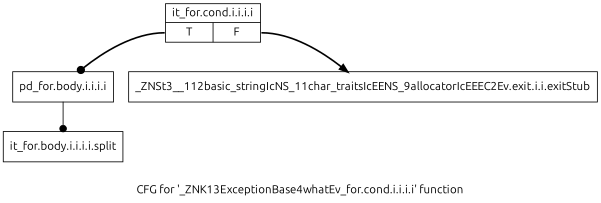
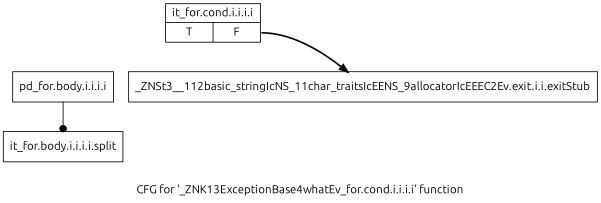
(121, 44) -> none
